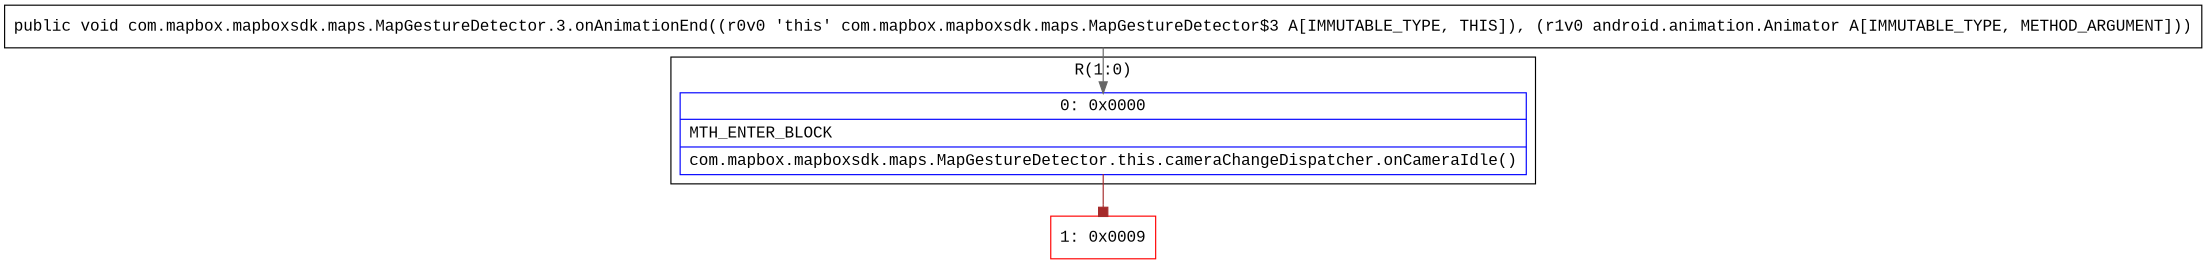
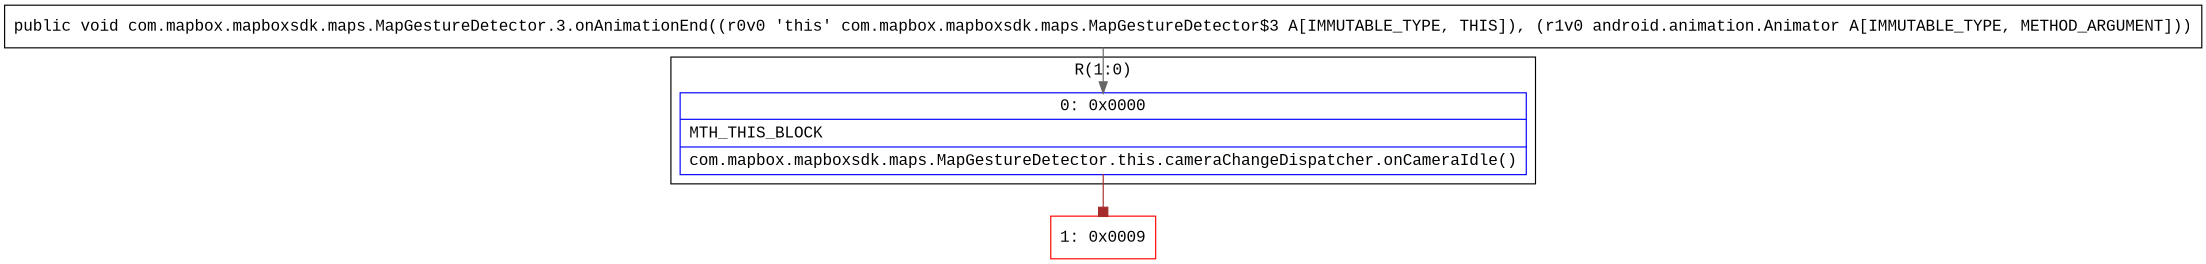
(761, 133) -> (756, 133)
